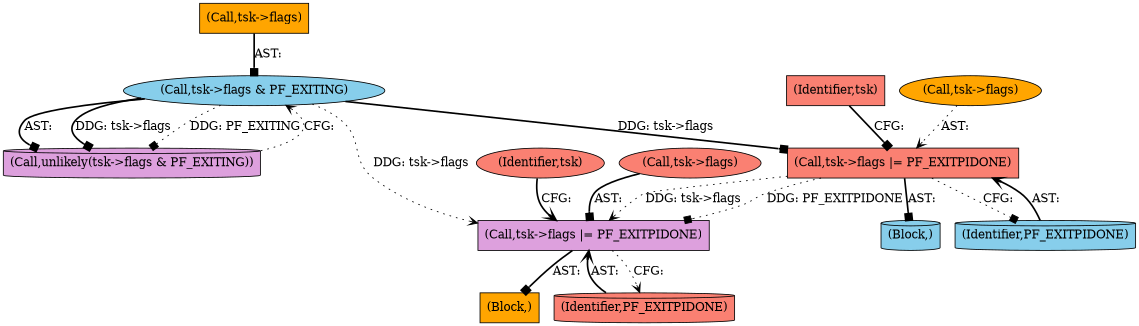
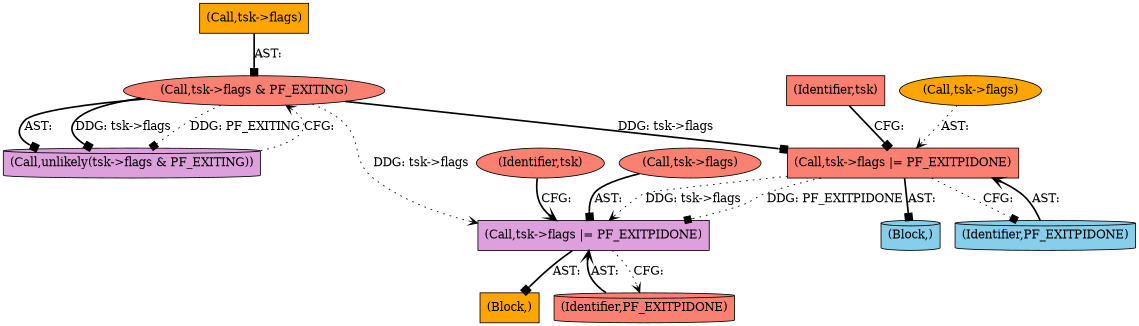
(254, 91) -> (254, 91)
